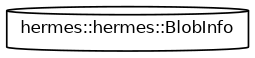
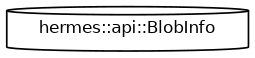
(128, 29) -> (128, 29)
